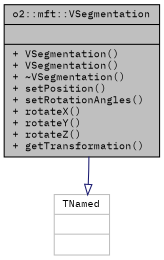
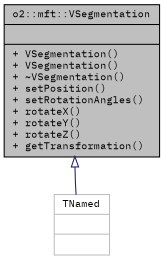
(89, 170) -> (75, 181)
